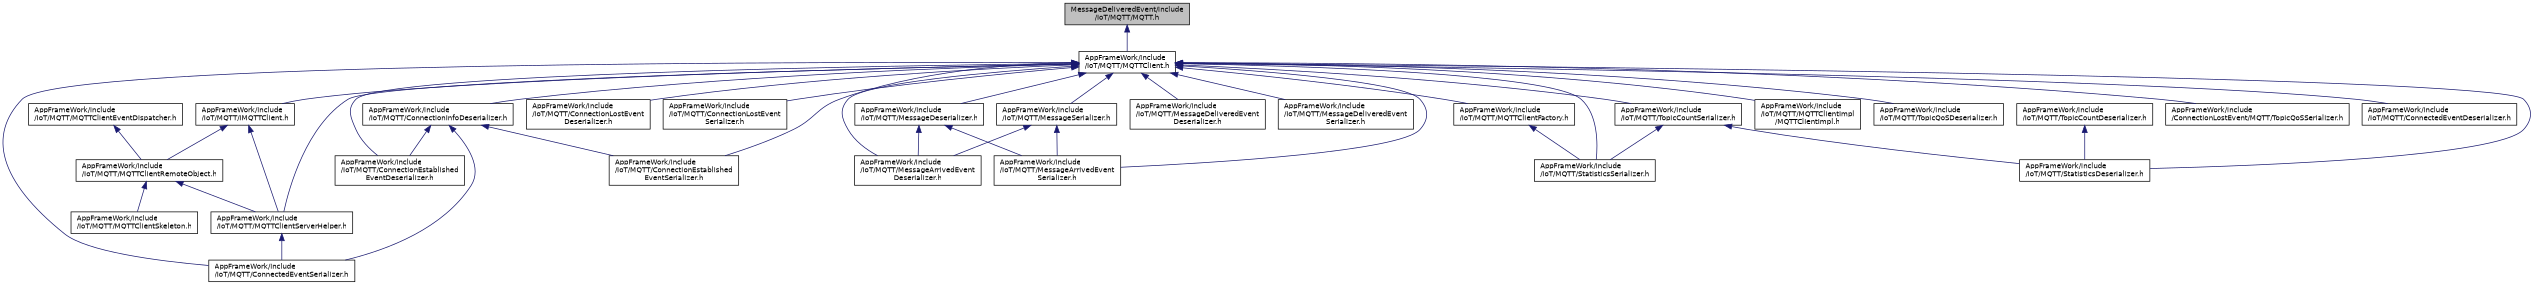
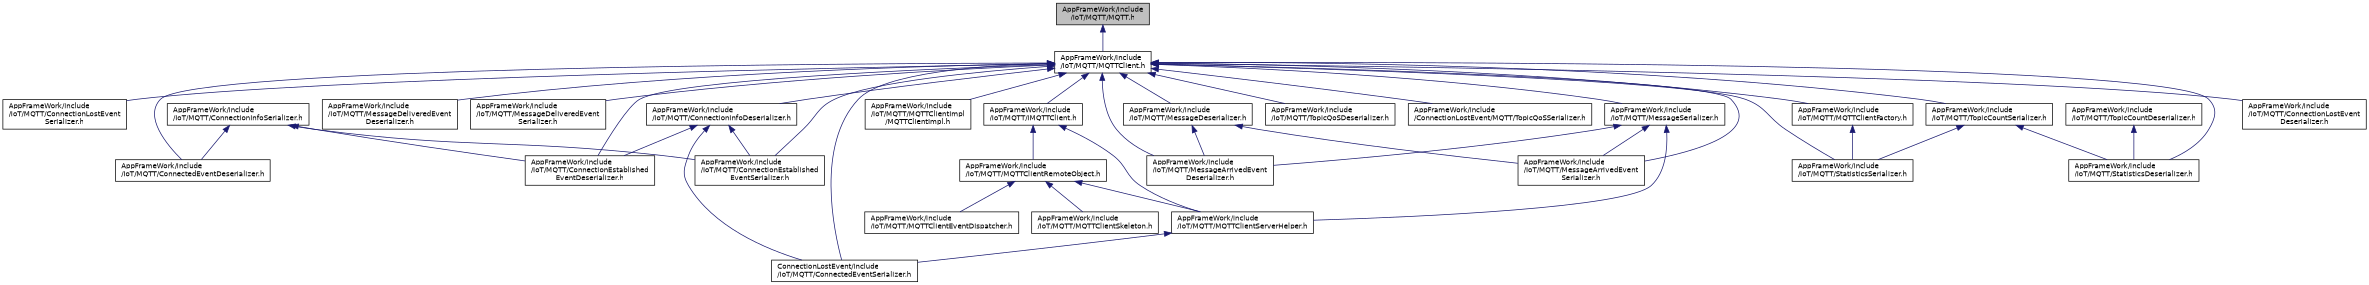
(1127, 14) -> (1103, 14)
(643, 76) -> (1512, 210)
none -> (238, 114)
(130, 145) -> (984, 198)
(282, 271) -> (845, 271)
